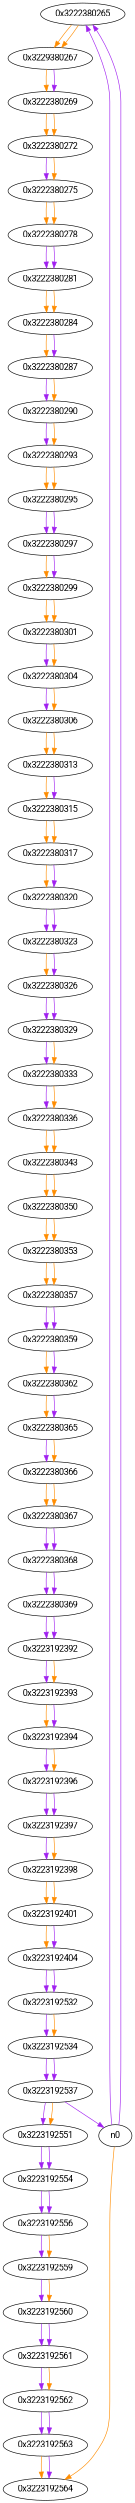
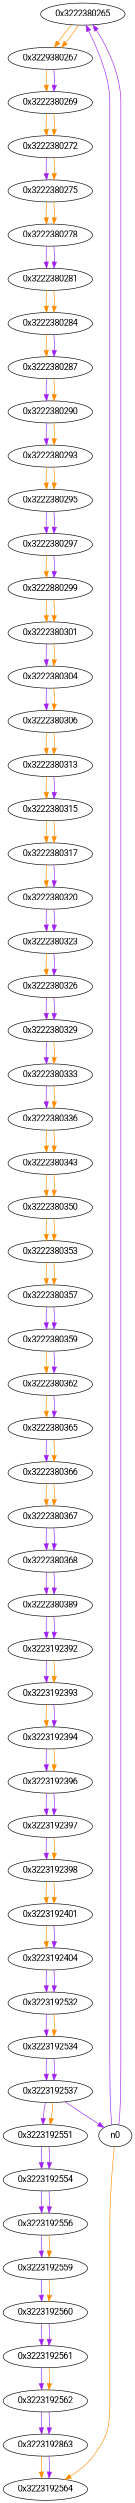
(50, 589) -> (50, 589)
(50, 1605) -> (50, 1605)
(45, 2445) -> (45, 2445)
